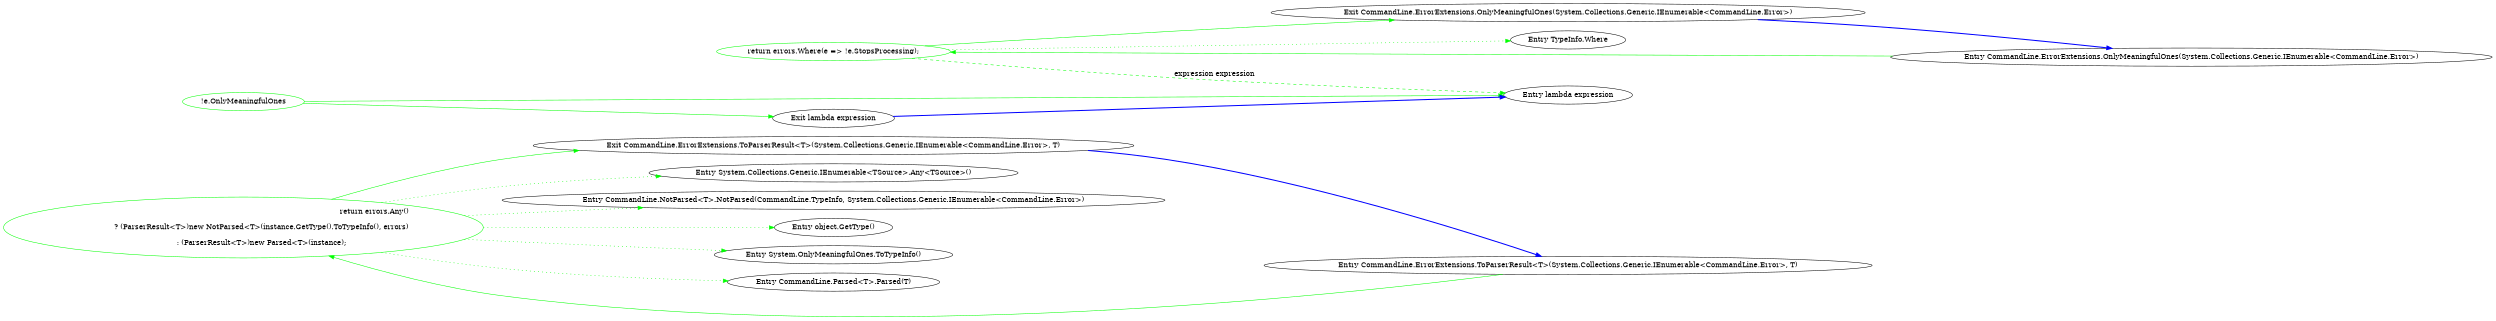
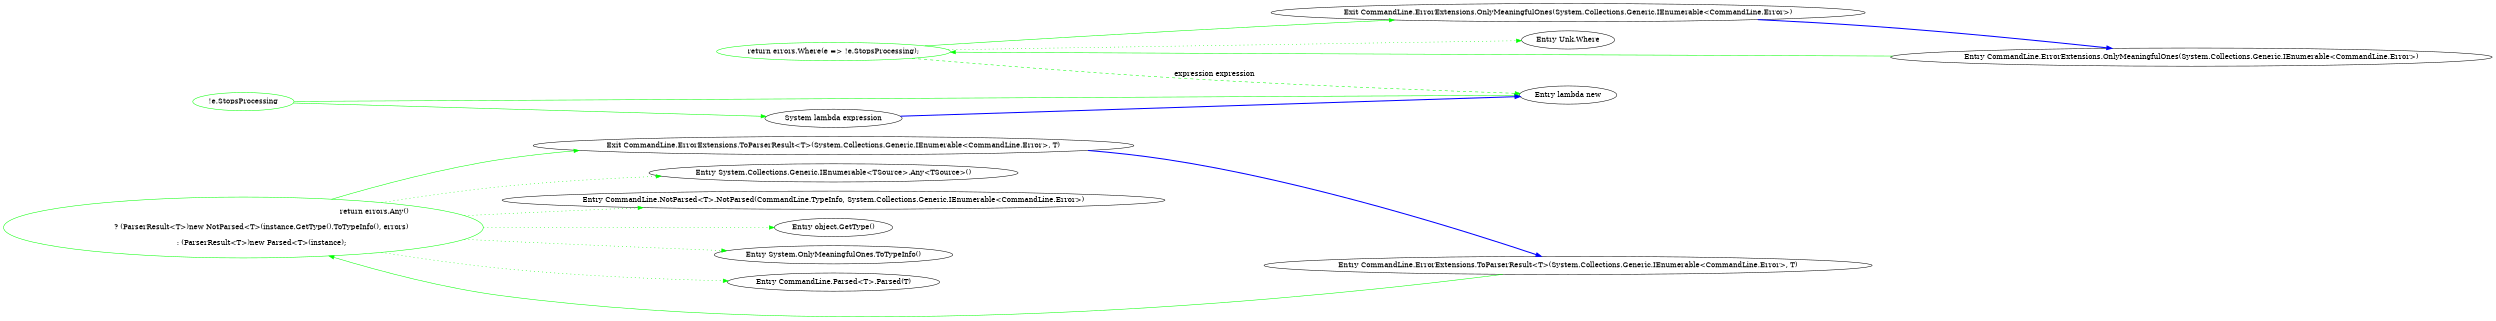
(1568, 40) -> (1568, 40)
(1568, 95) -> (1568, 95)
(243, 102) -> (243, 102)
(834, 118) -> (834, 118)
